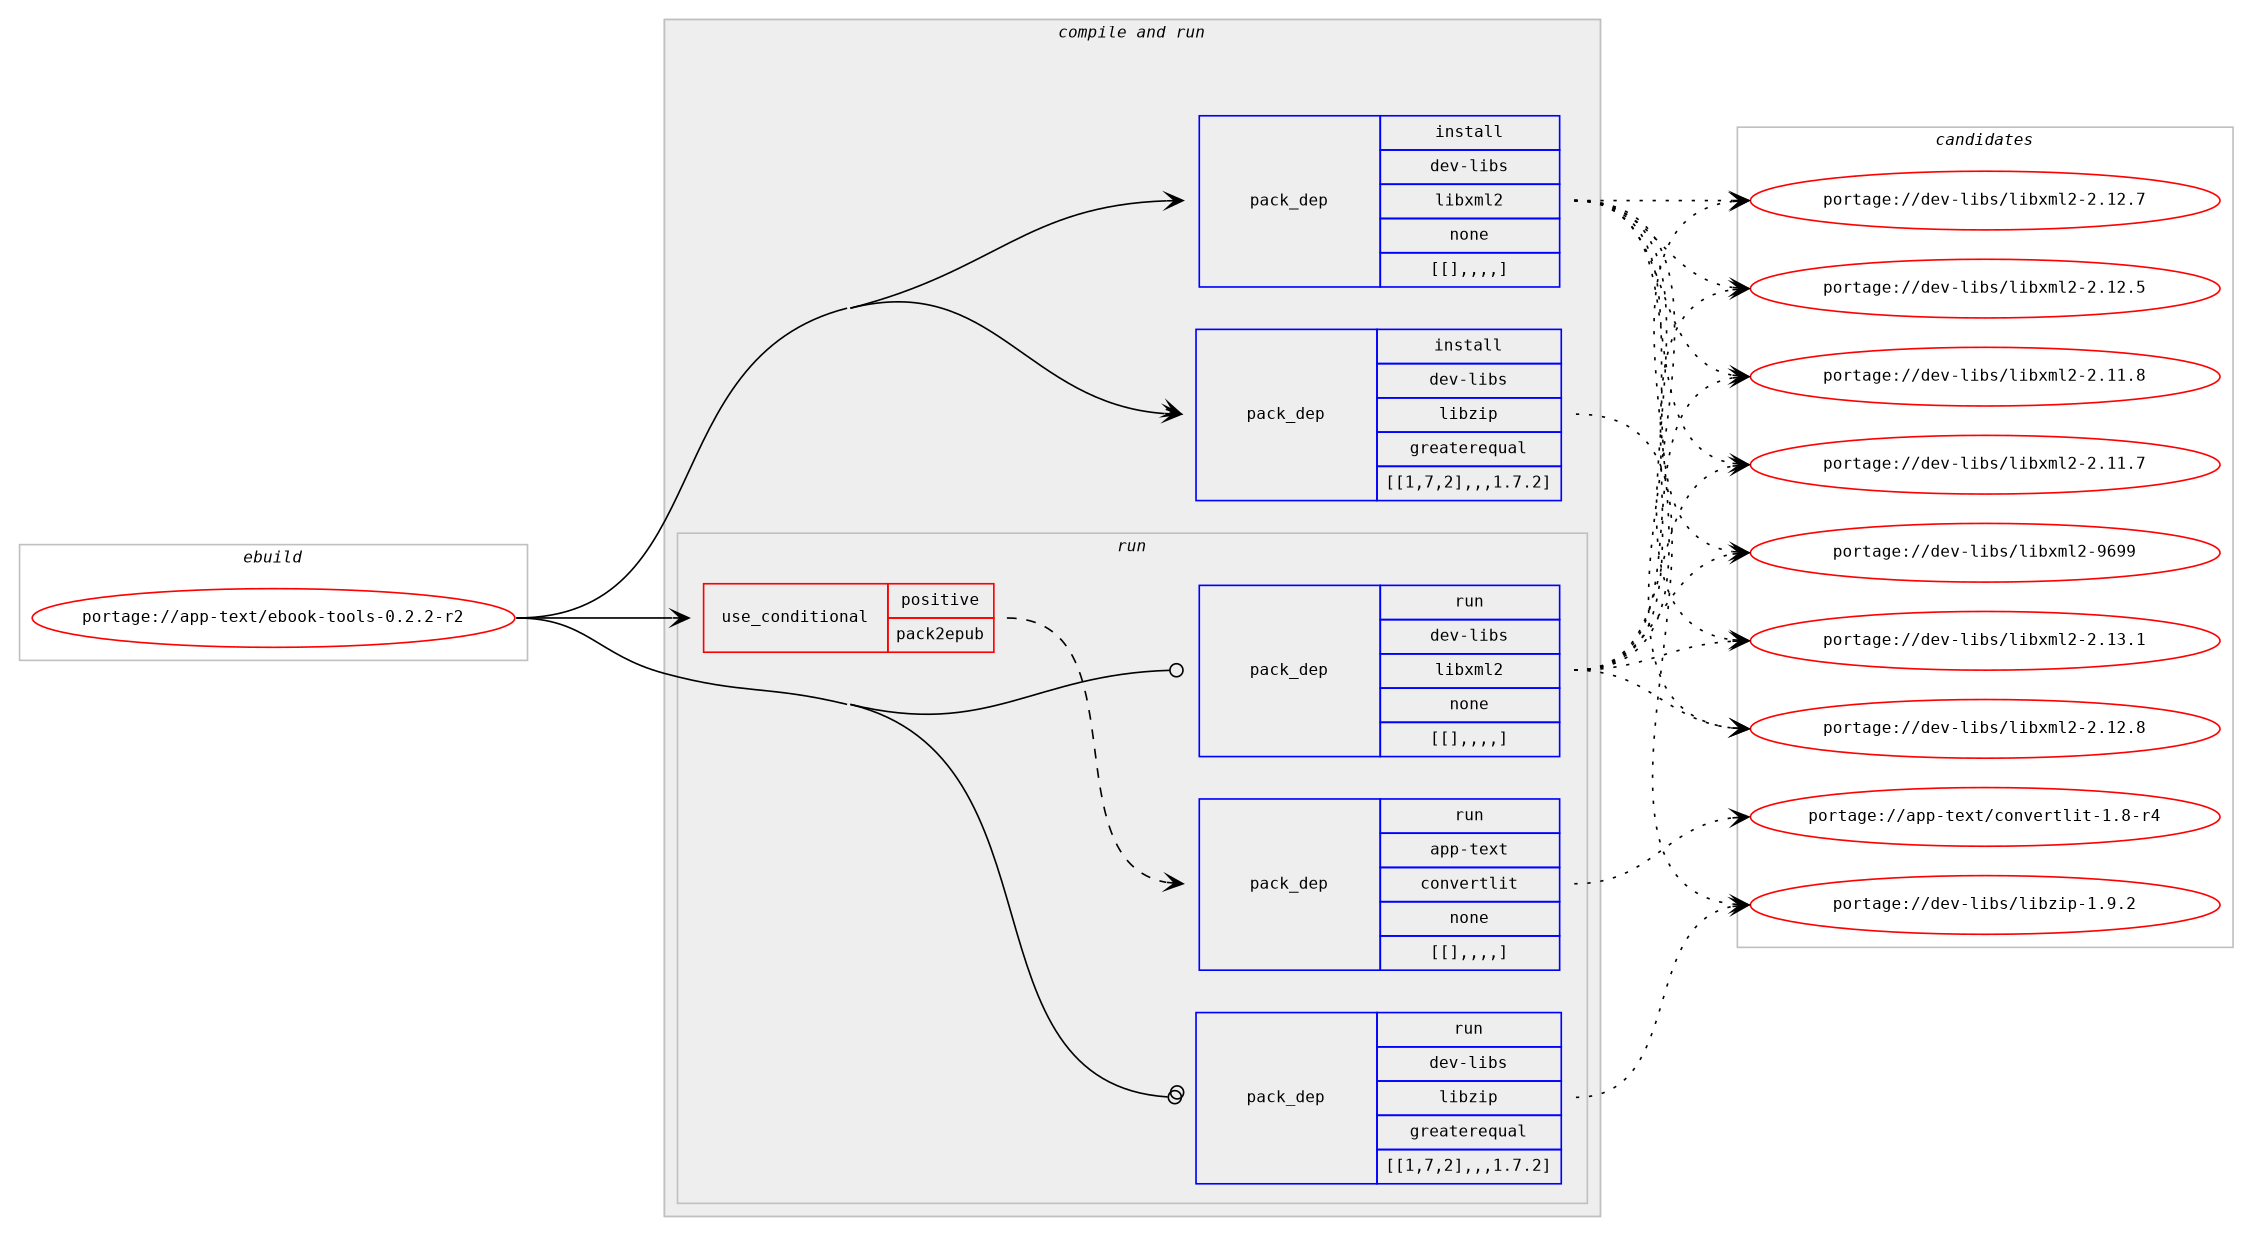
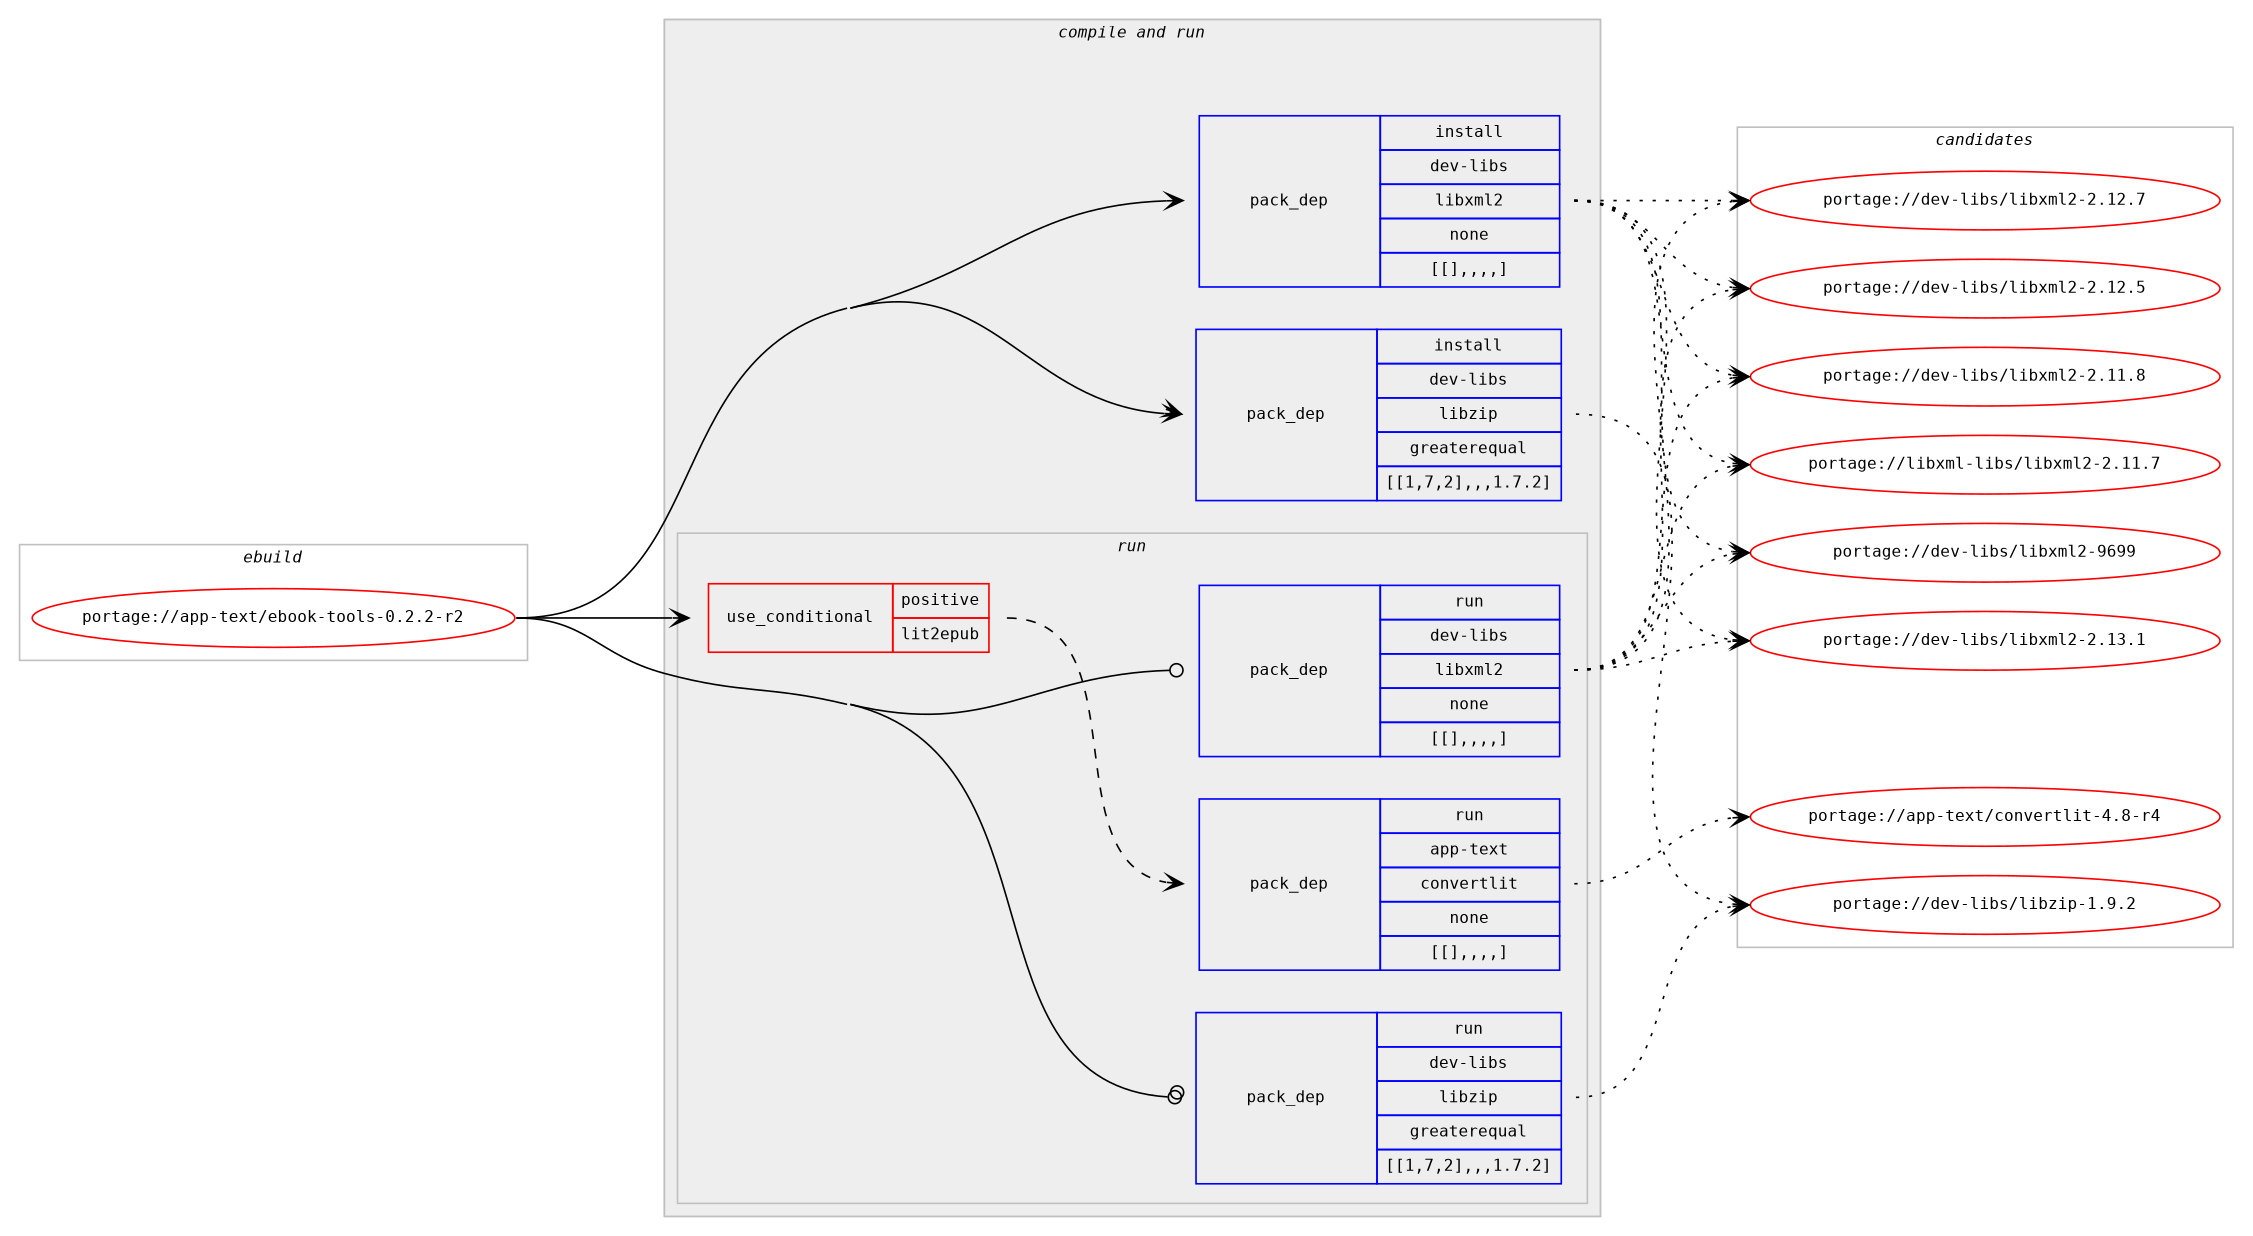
(1985, 465) -> (1985, 465)
(941, 634) -> (941, 634)
(1985, 729) -> none
(1985, 817) -> (1985, 817)
